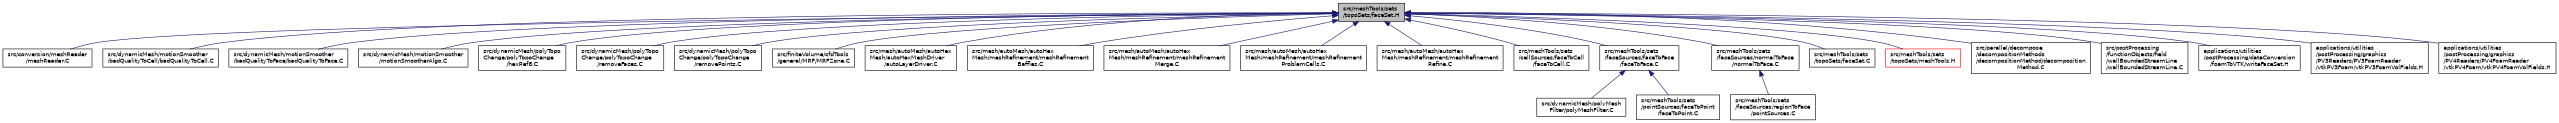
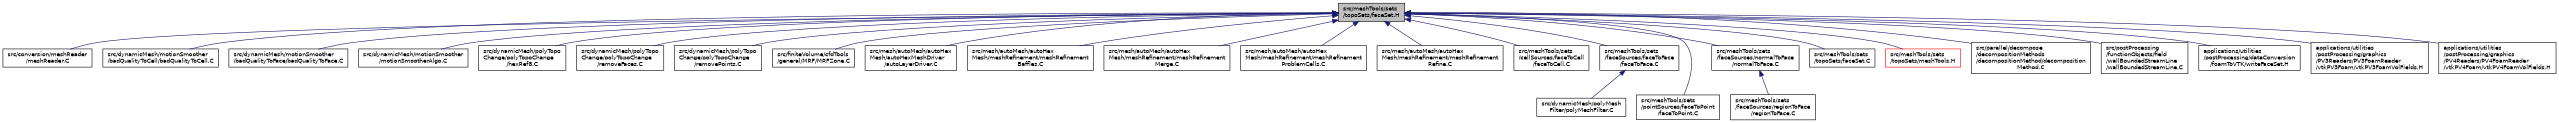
(1661, 85) -> (1577, 22)
(1773, 107) -> (1773, 107)
